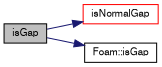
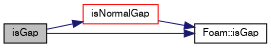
none -> (171, 23)
